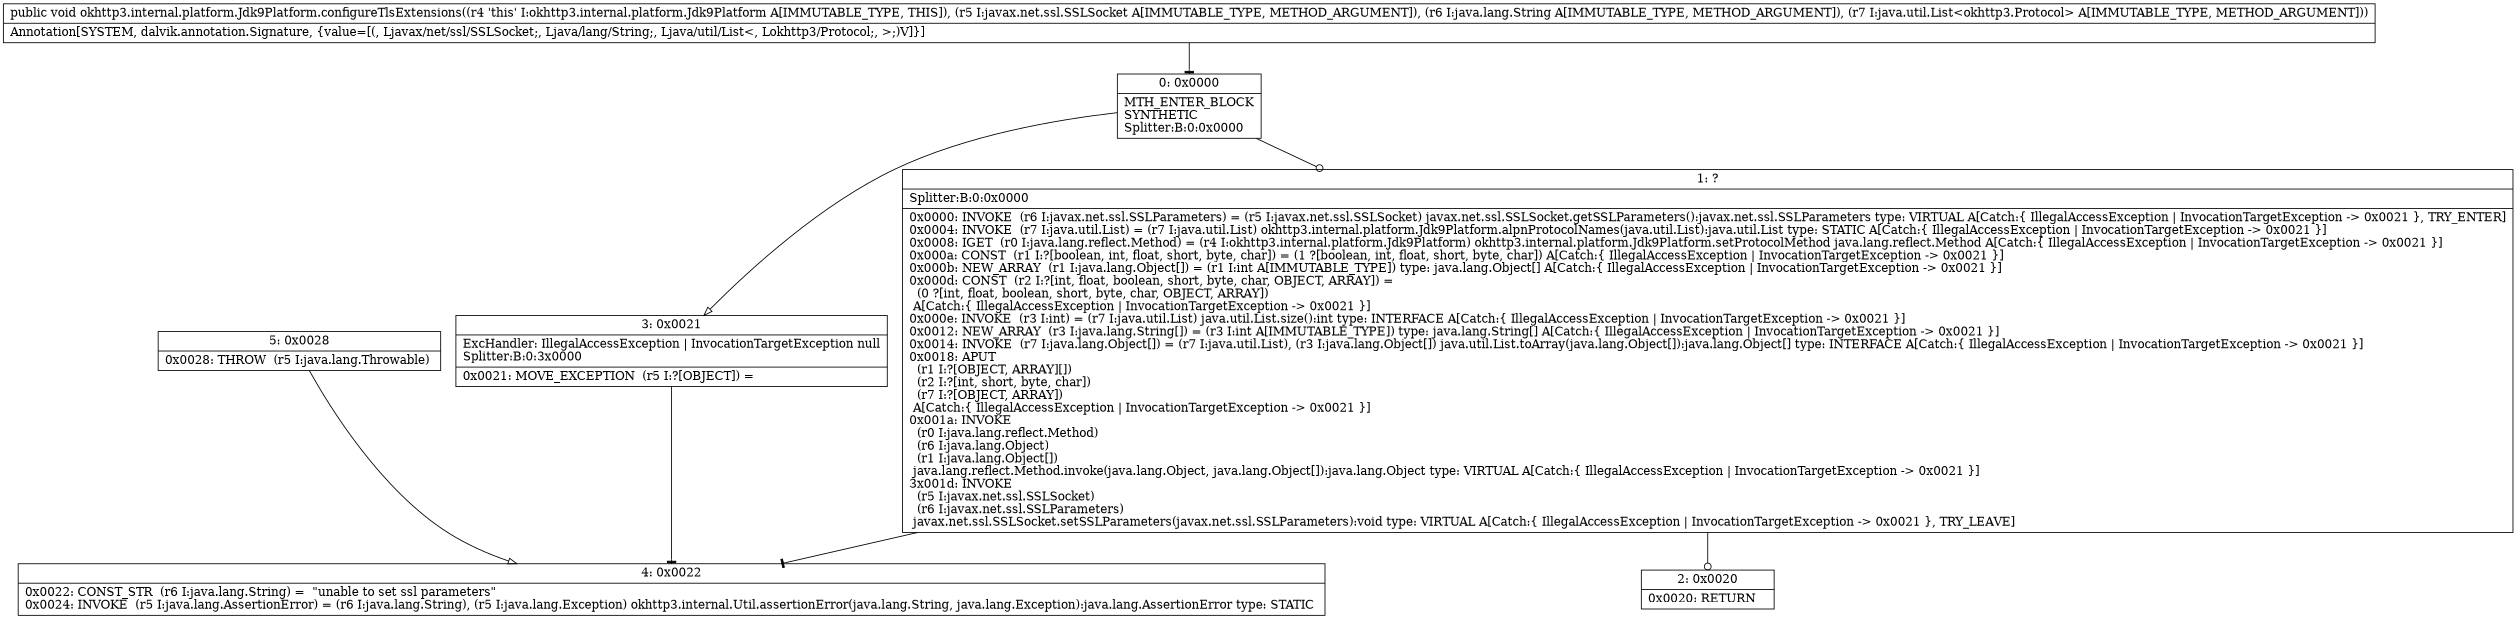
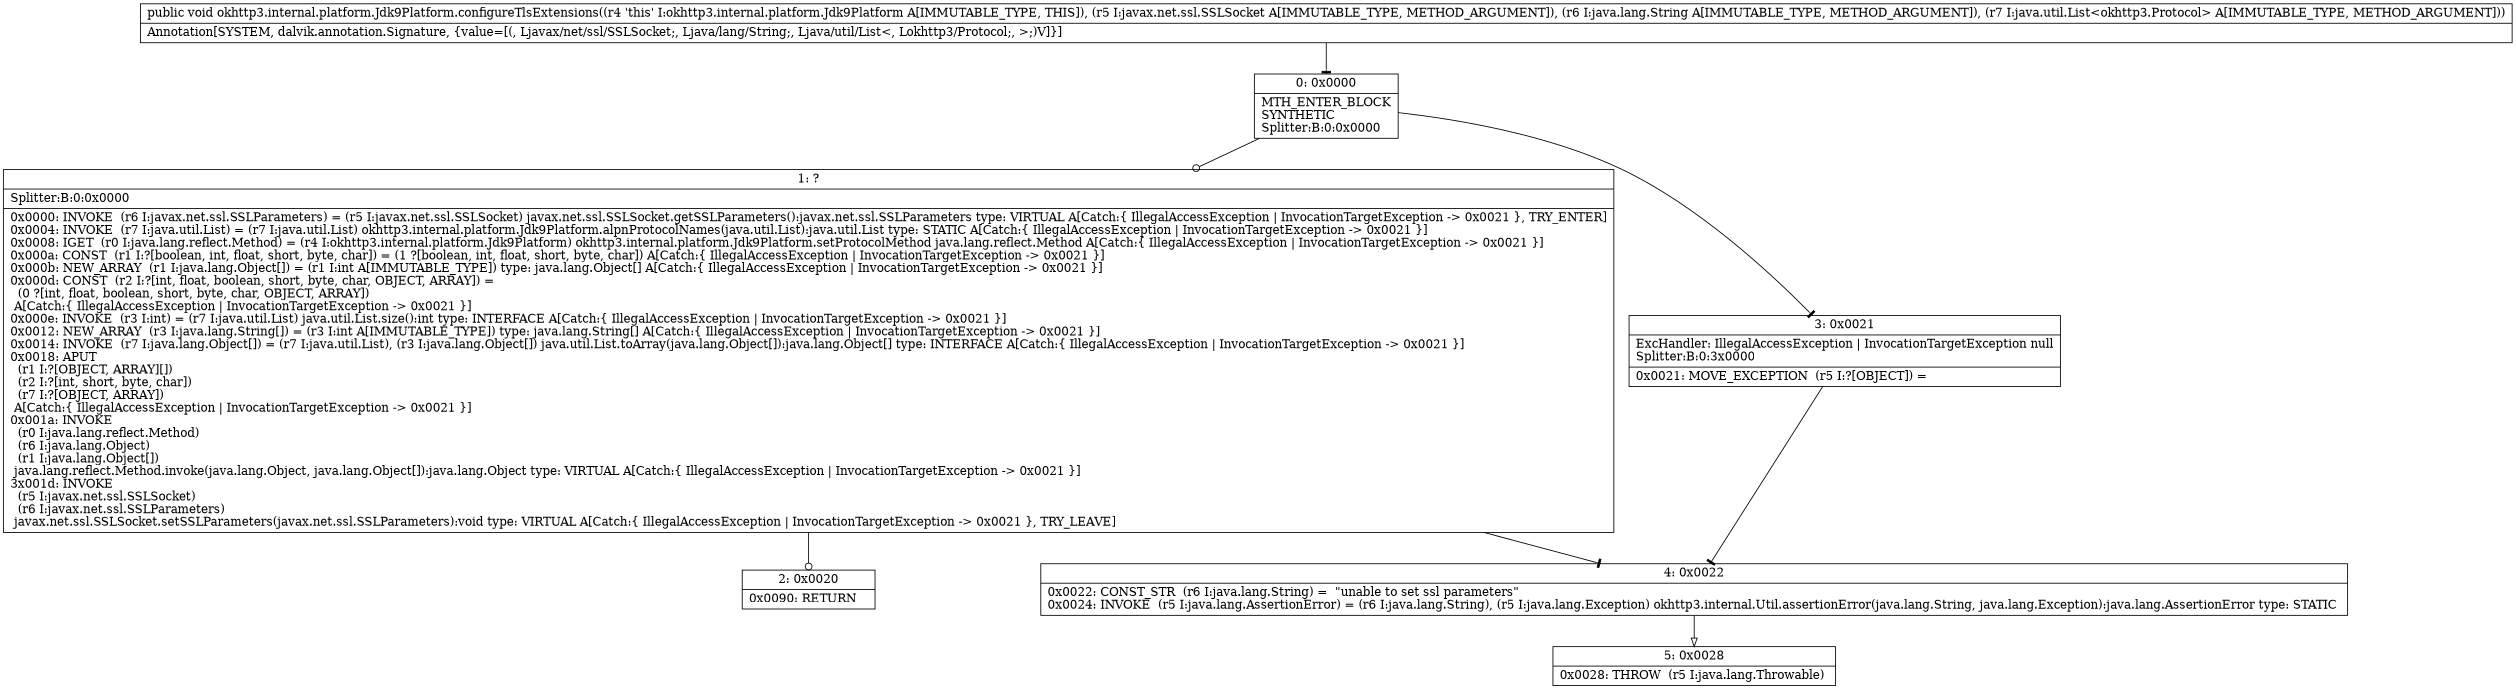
(894, 170) -> (1624, 171)
(392, 485) -> (1694, 627)
(1708, 599) -> (809, 599)
